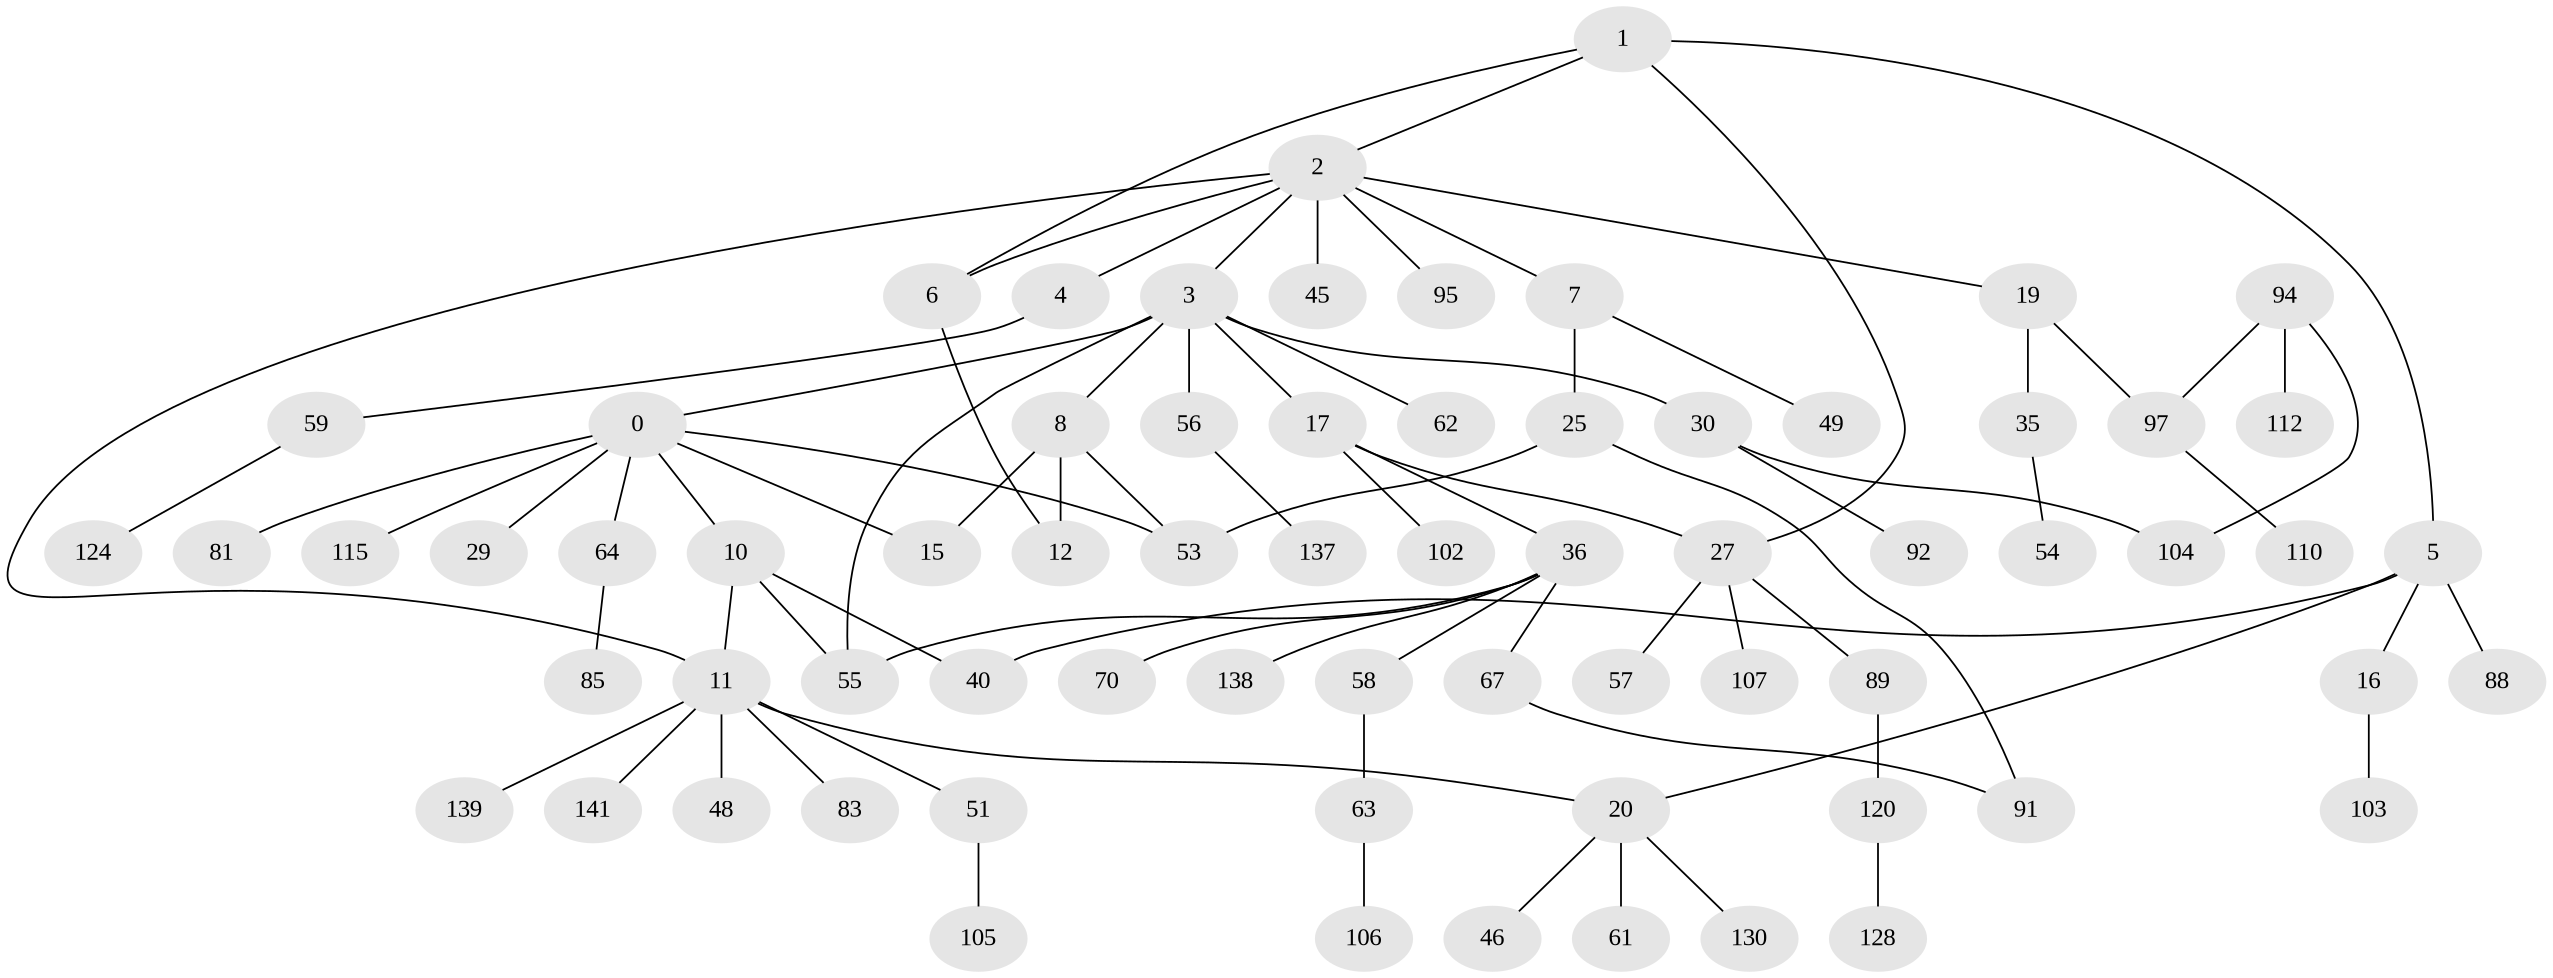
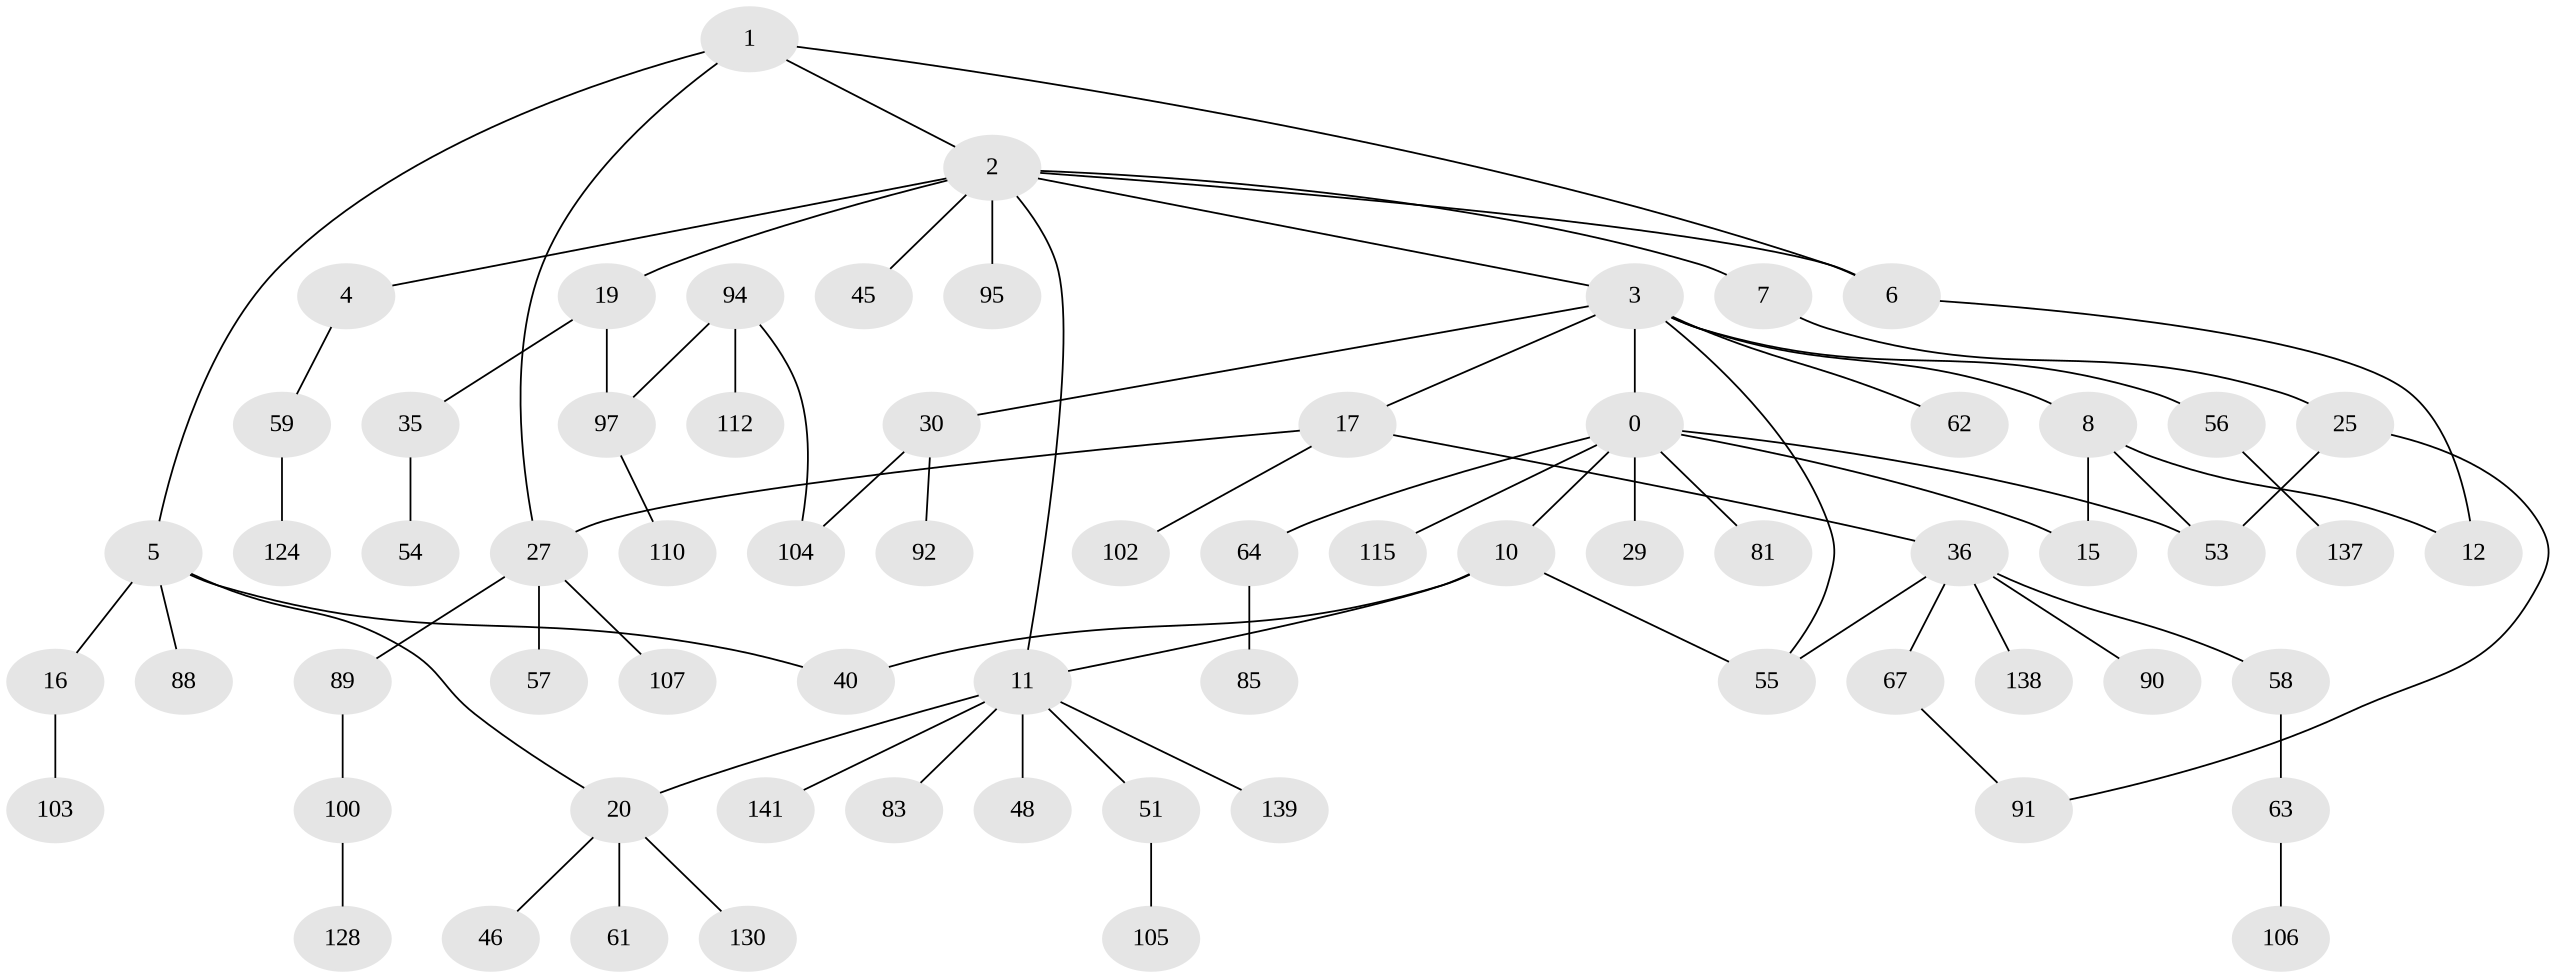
(1832, 425) -> none
(1107, 682) -> (2152, 682)
(1878, 810) -> (343, 810)
